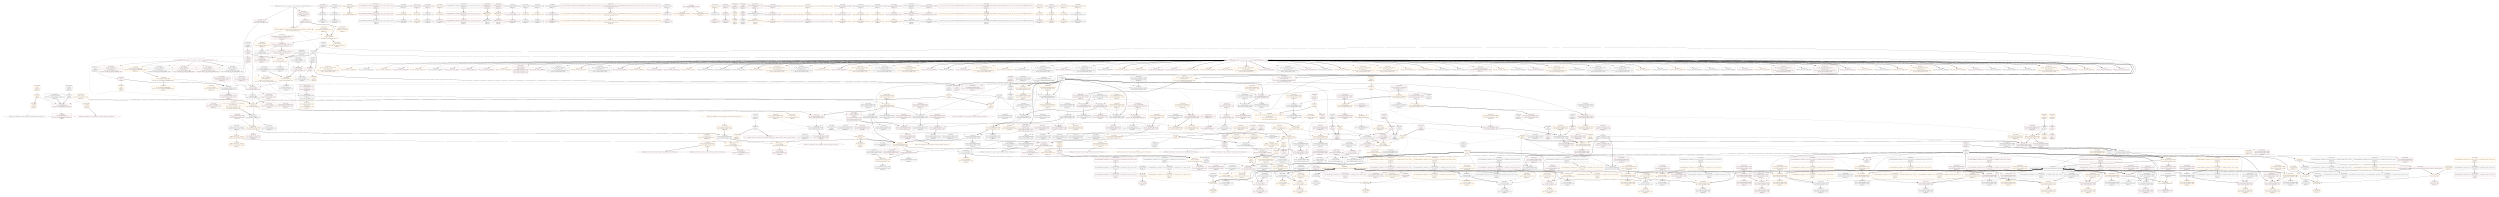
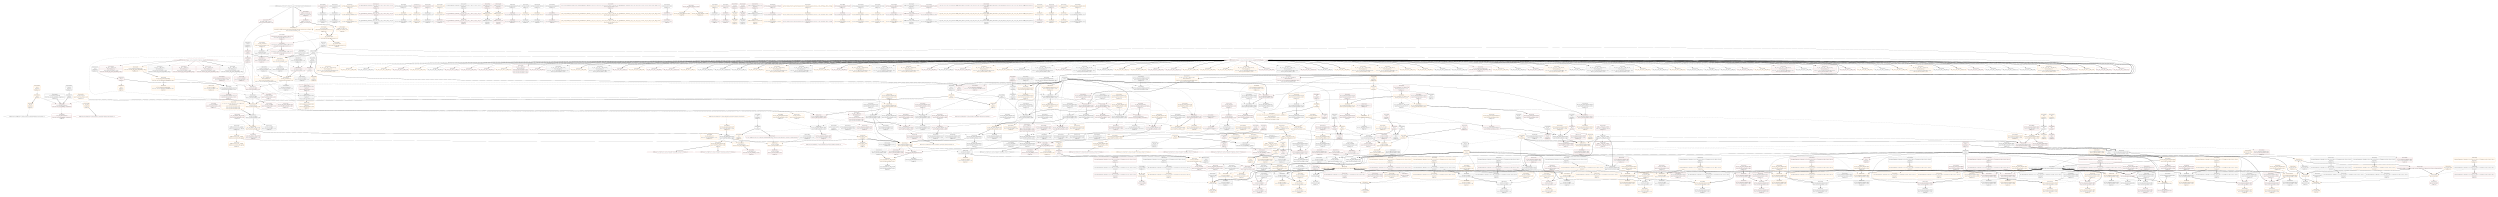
none -> (350, 21)
